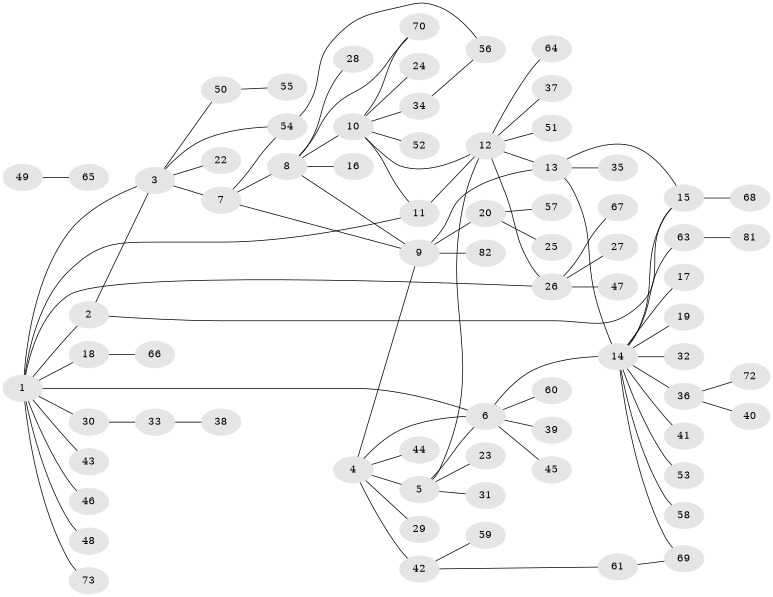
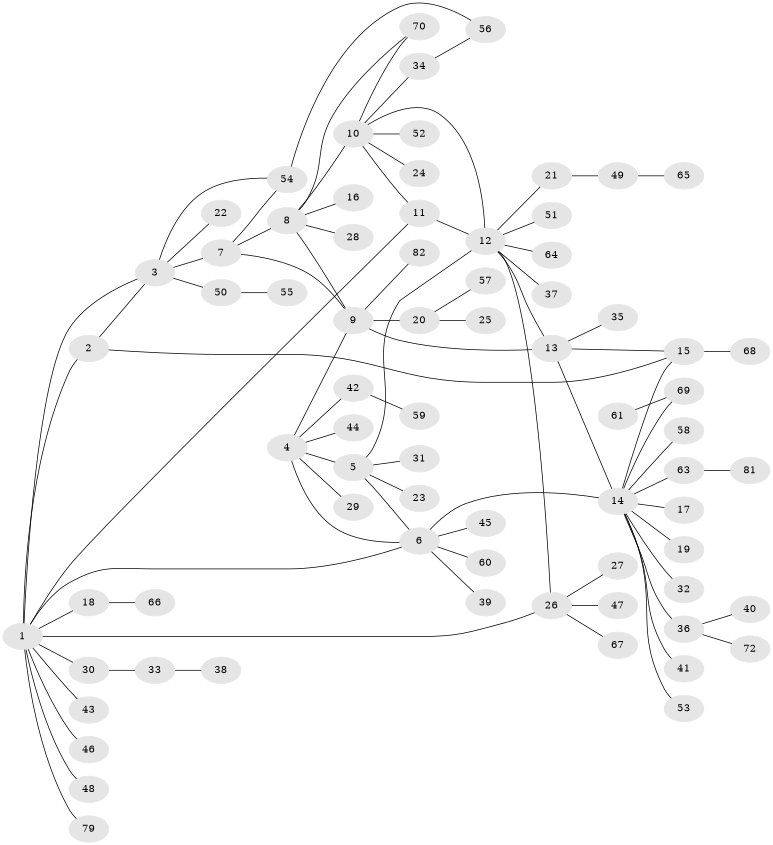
none -> (552, 176)
(519, 568) -> none
(89, 581) -> (89, 829)
